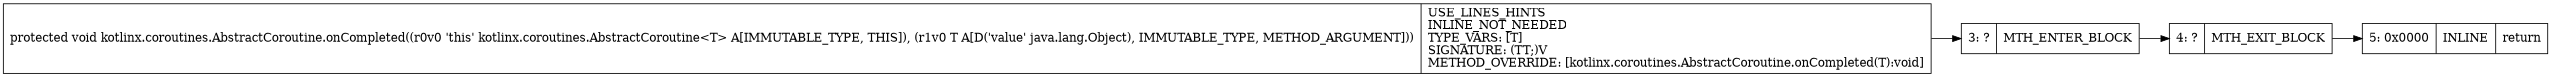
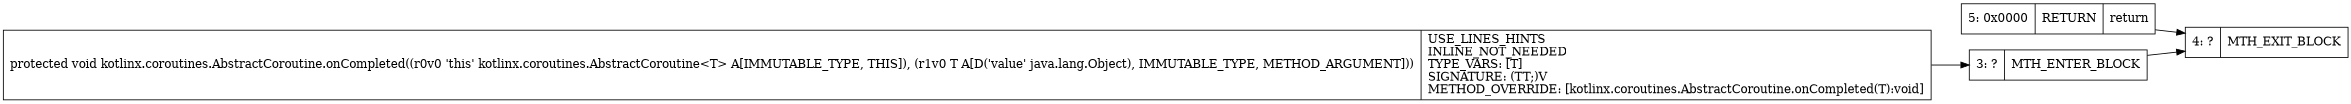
(2466, 38) -> (2069, 18)
(2343, 39) -> (2166, 31)
